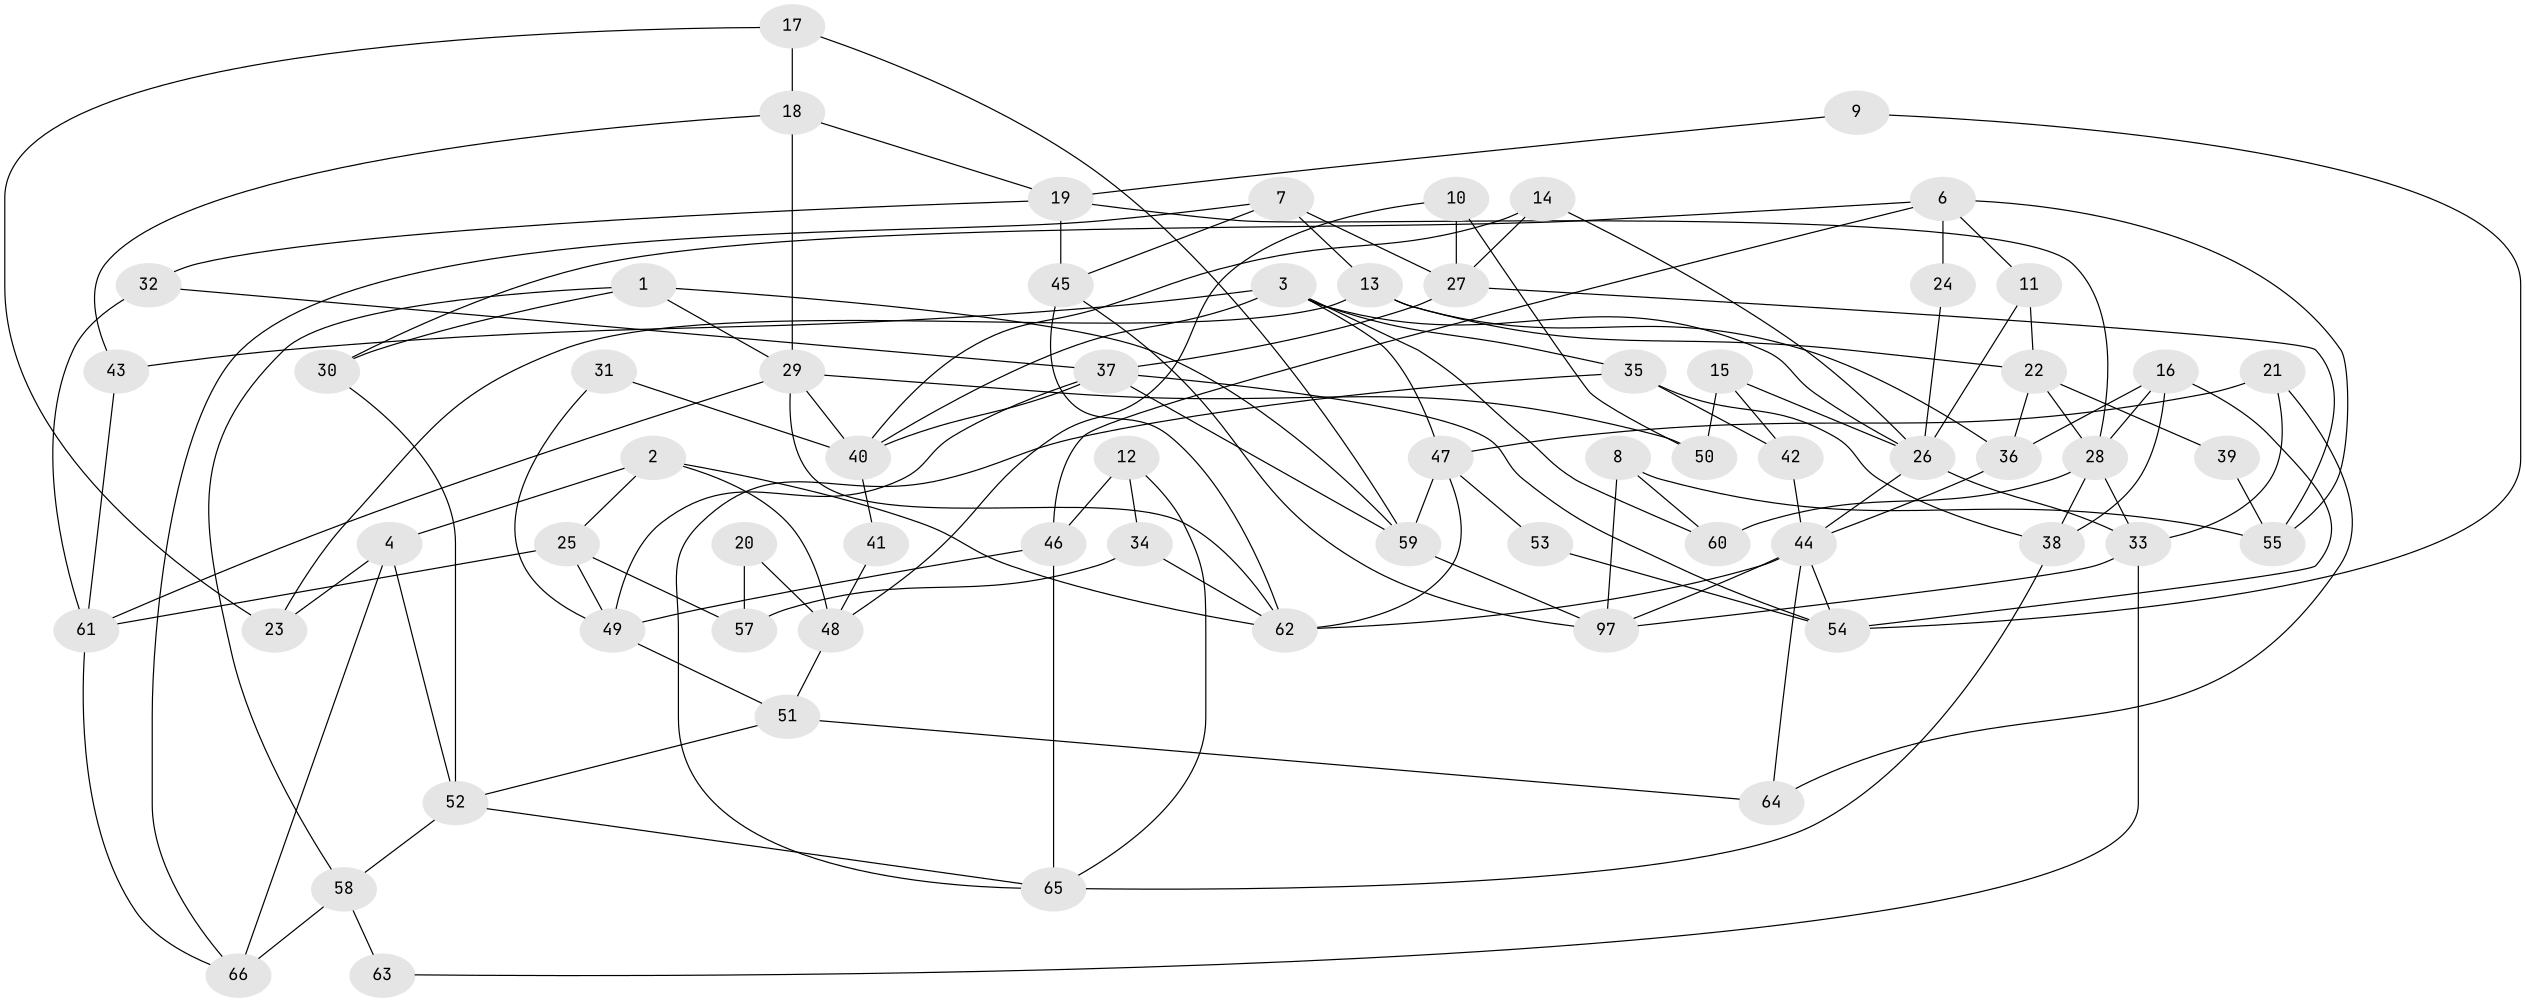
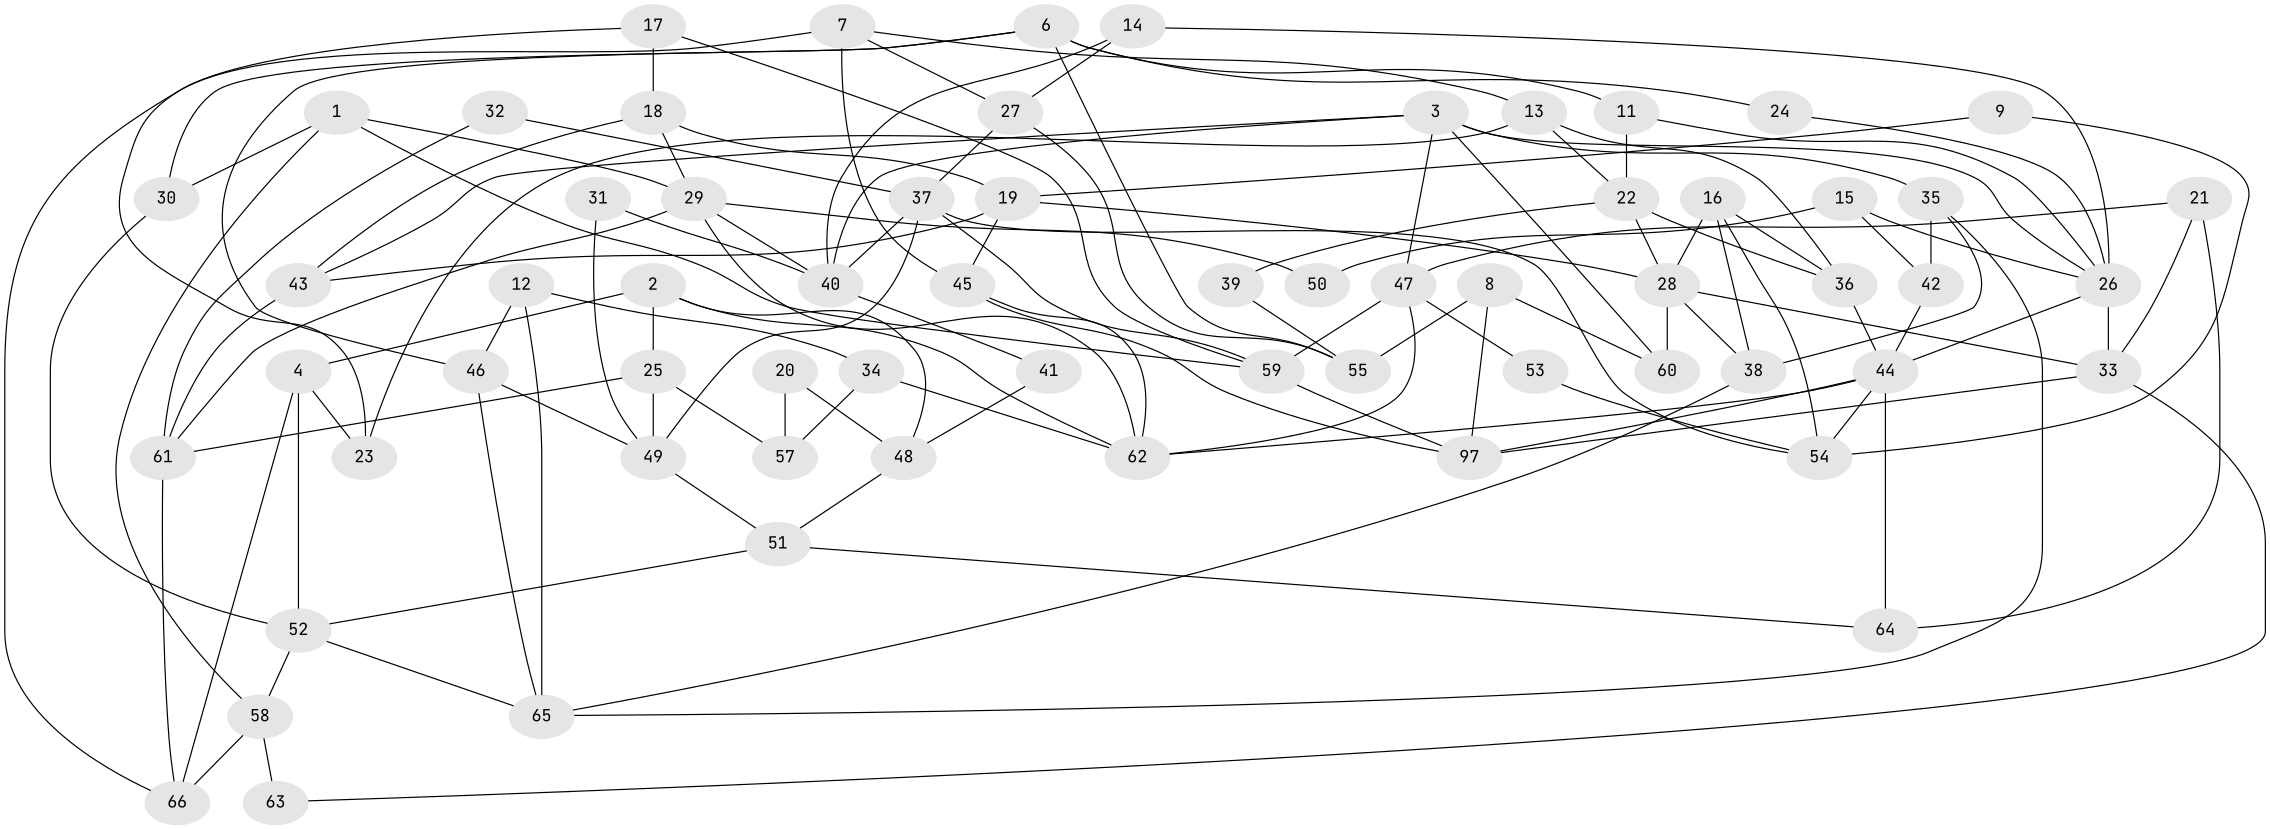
(1456, 199) -> none
(599, 221) -> (642, 256)
